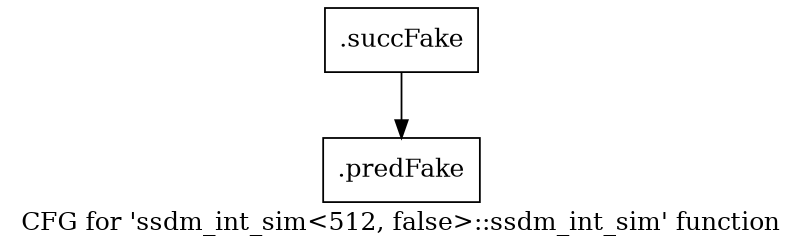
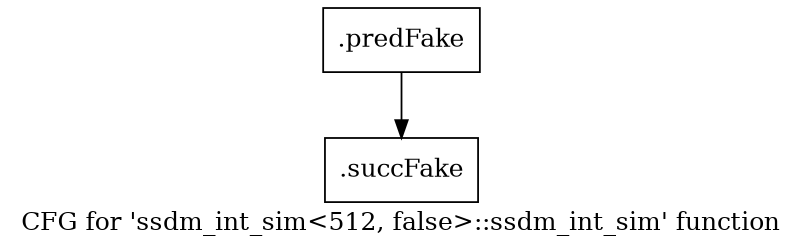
(402, 96) -> (402, 96)
